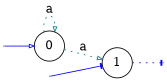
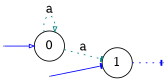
(81, 54) -> (82, 54)
